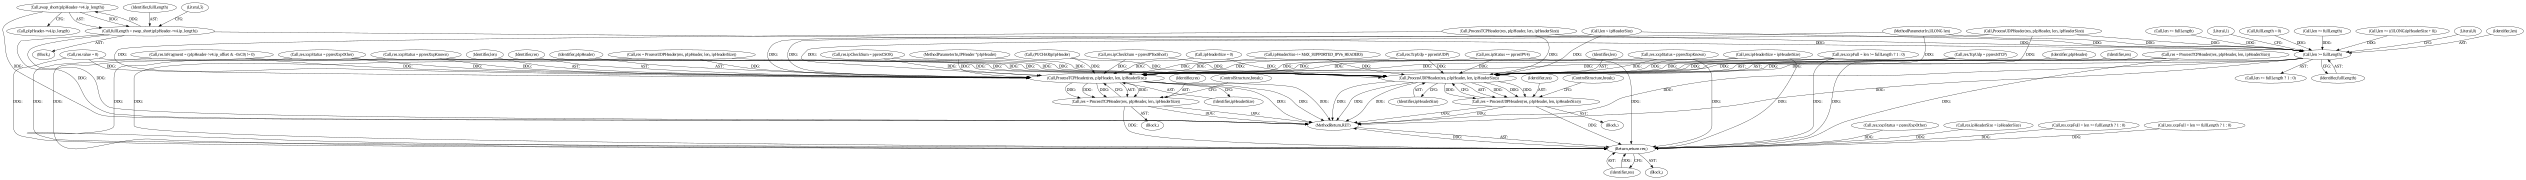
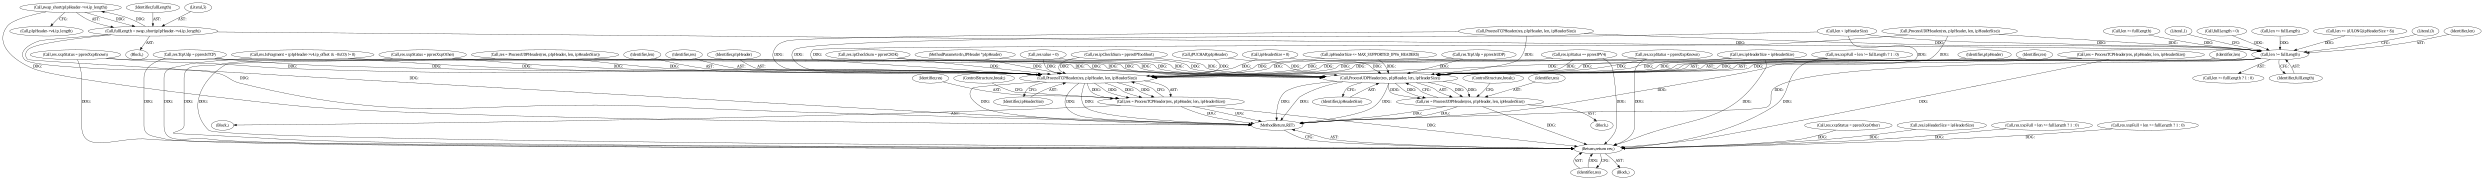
(180, 19) -> (183, 19)
(1922, 31) -> none
(1458, 137) -> (1335, 137)
(1505, 137) -> (1310, 137)
(325, 145) -> none
